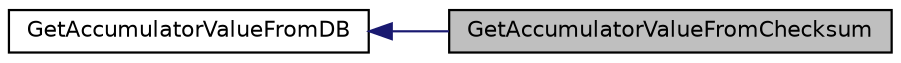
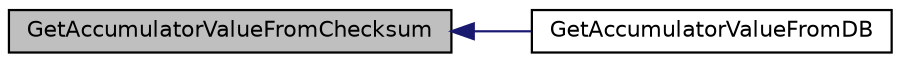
(421, 31) -> (503, 31)
